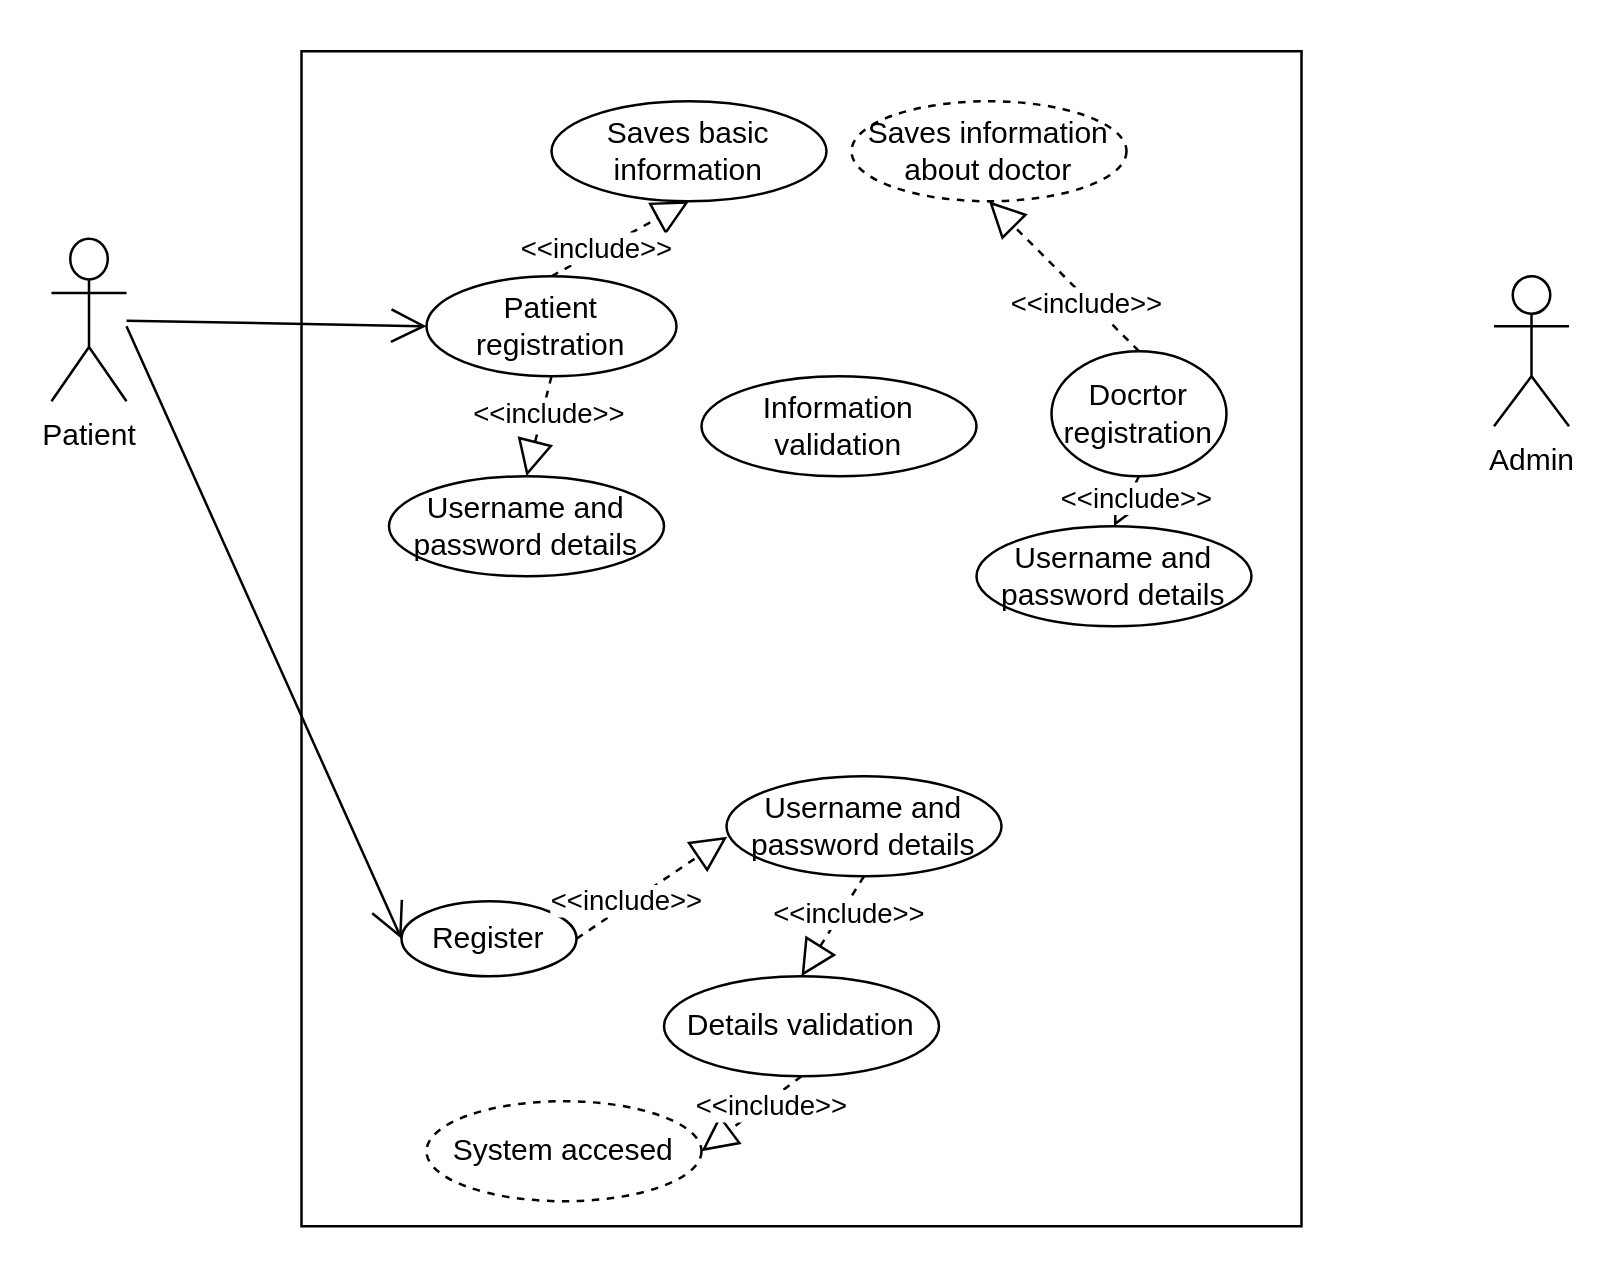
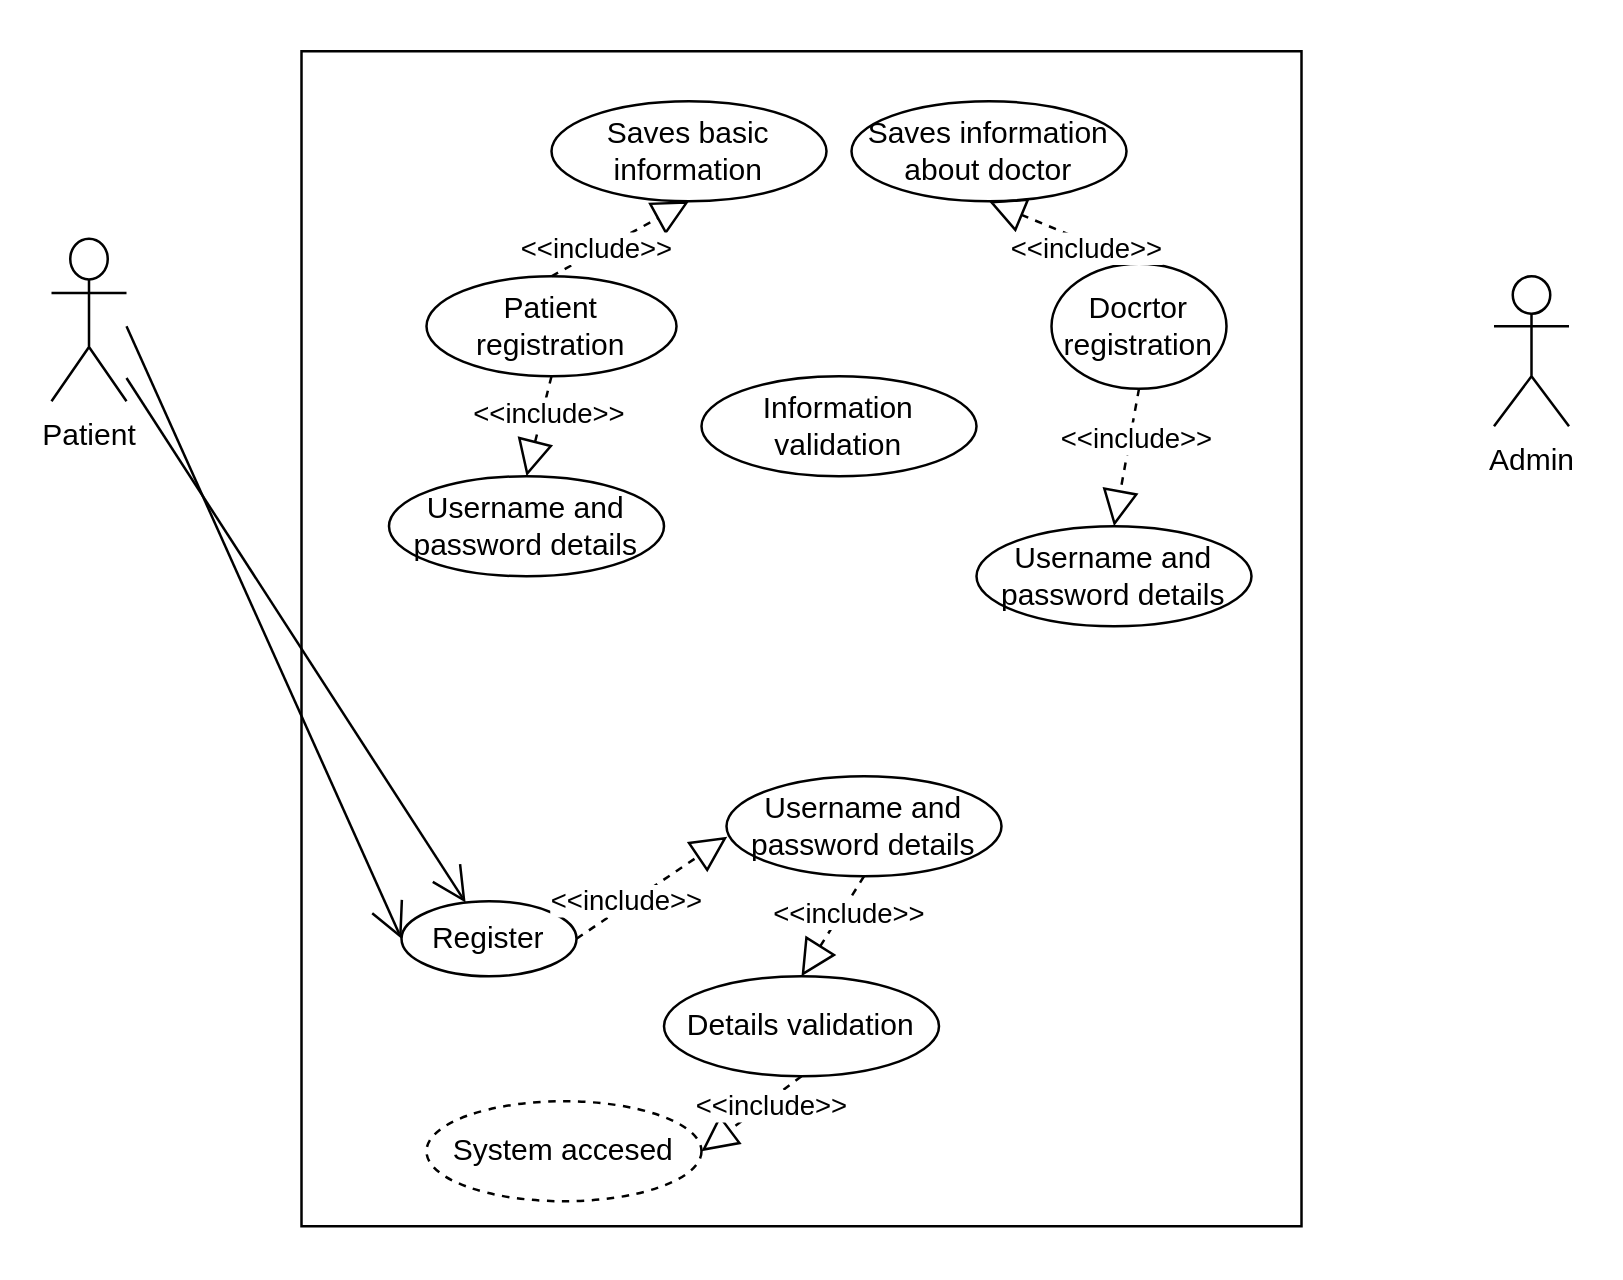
(989, 151) -> (989, 151)
(273, 323) -> (340, 708)
(1139, 414) -> (1139, 326)
